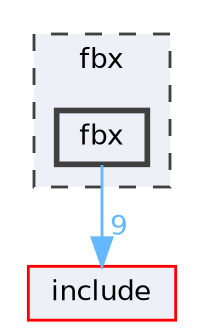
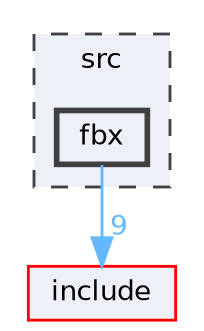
(102, 61) -> (102, 61)
